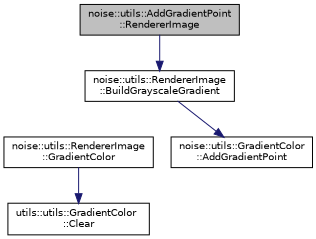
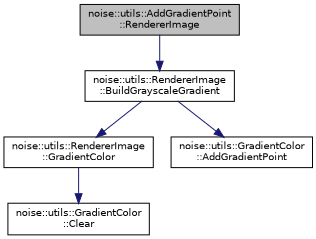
none -> (123, 116)
(79, 219) -> (79, 219)
